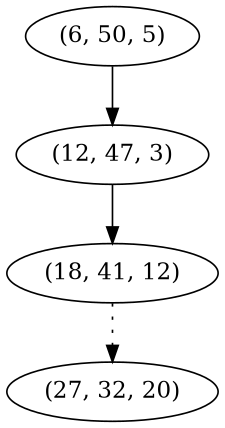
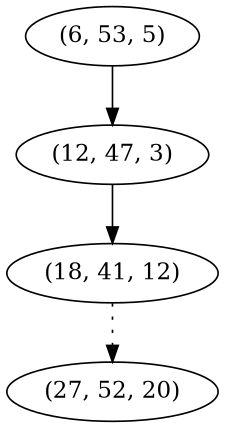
(112, 36) -> (112, 36)
(112, 392) -> (112, 392)
